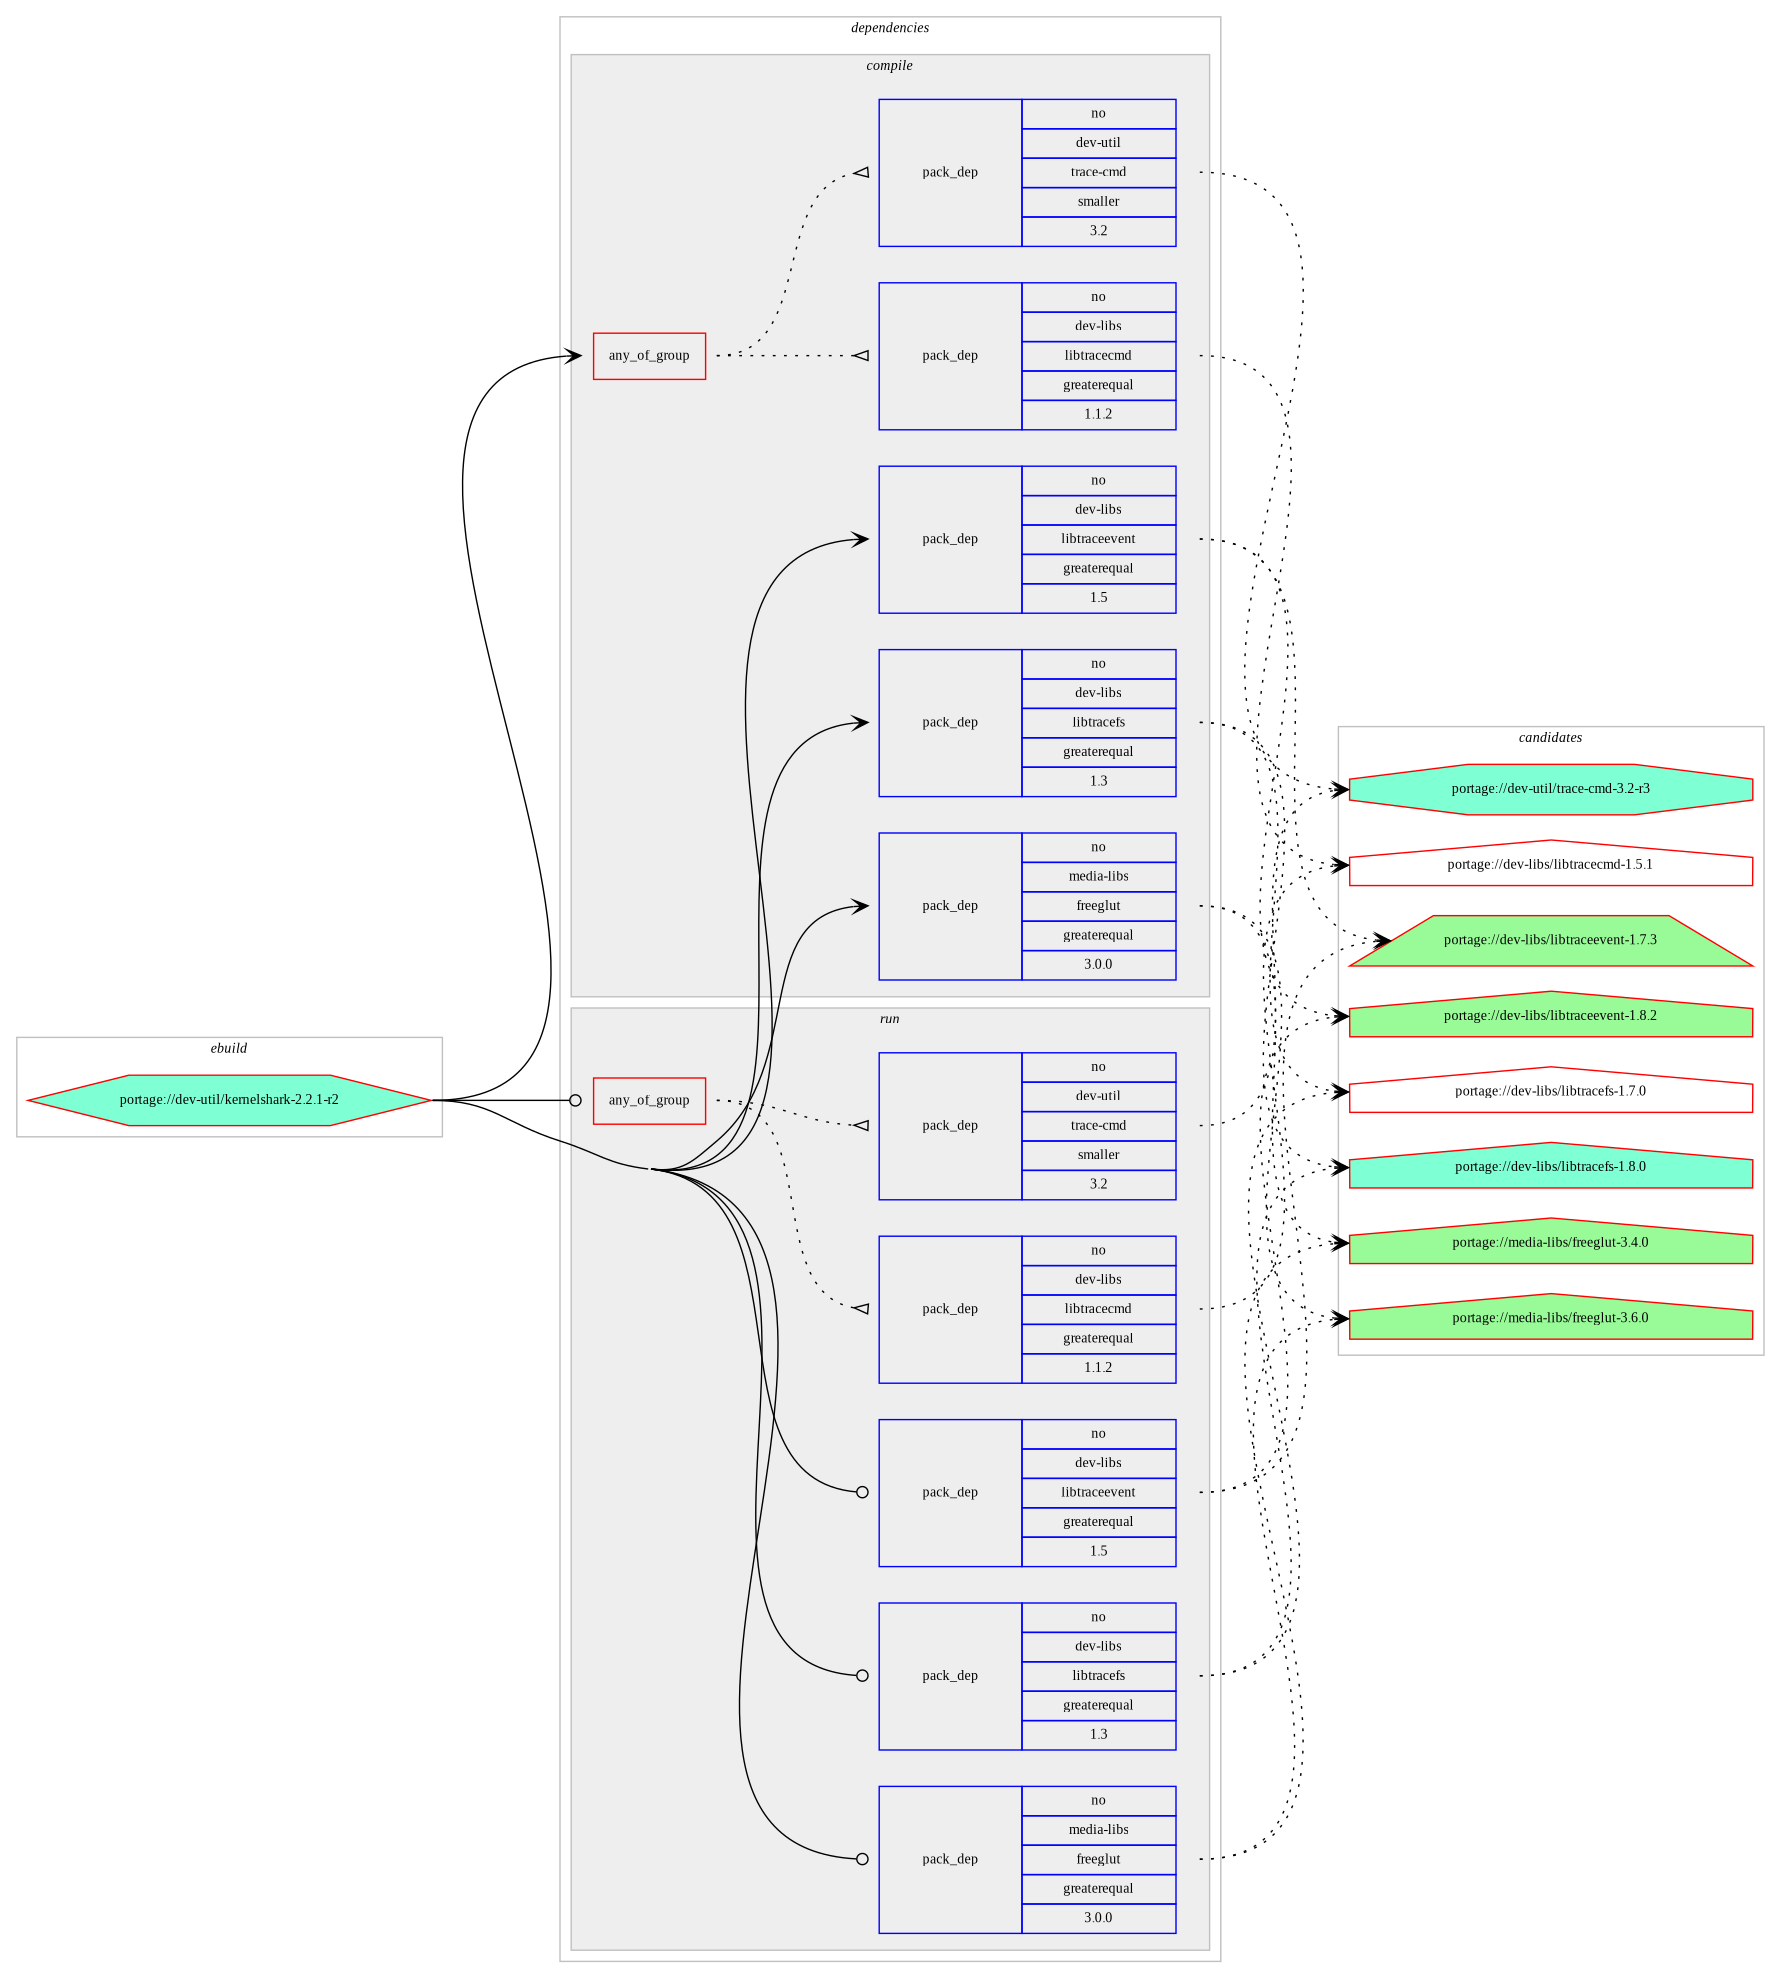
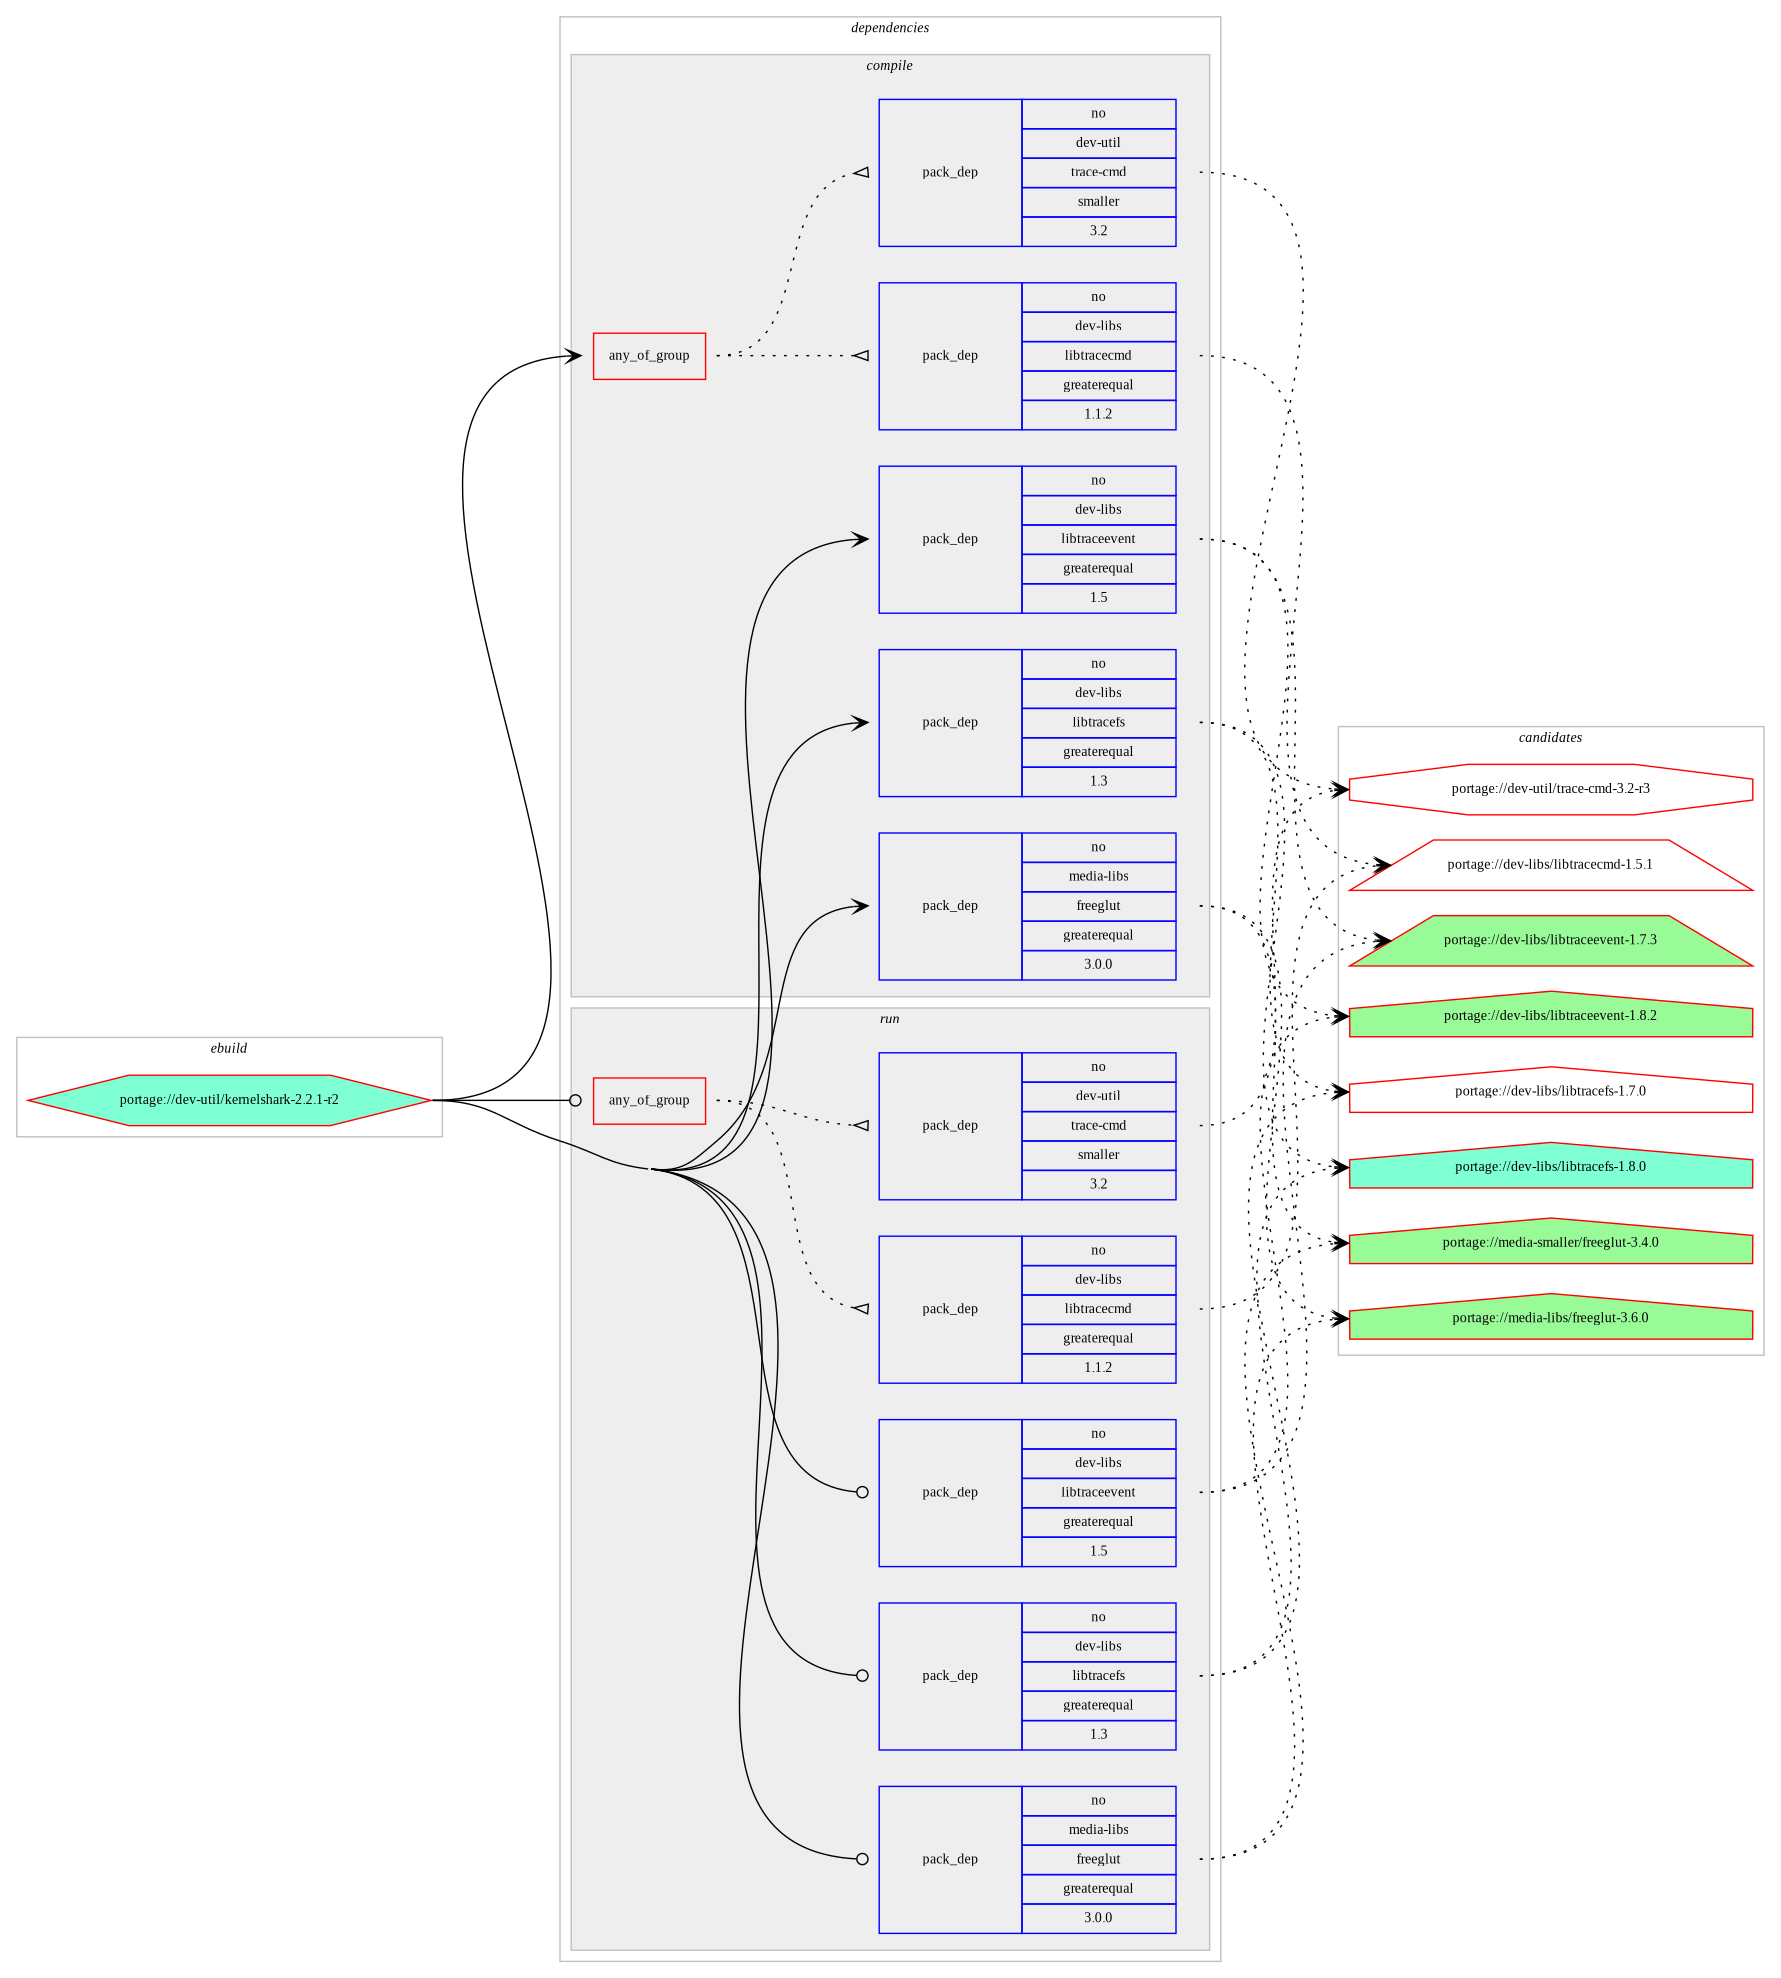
(1551, 790) -> (1551, 790)
(1551, 865) -> (1551, 865)
(1551, 1243) -> (1551, 1243)
